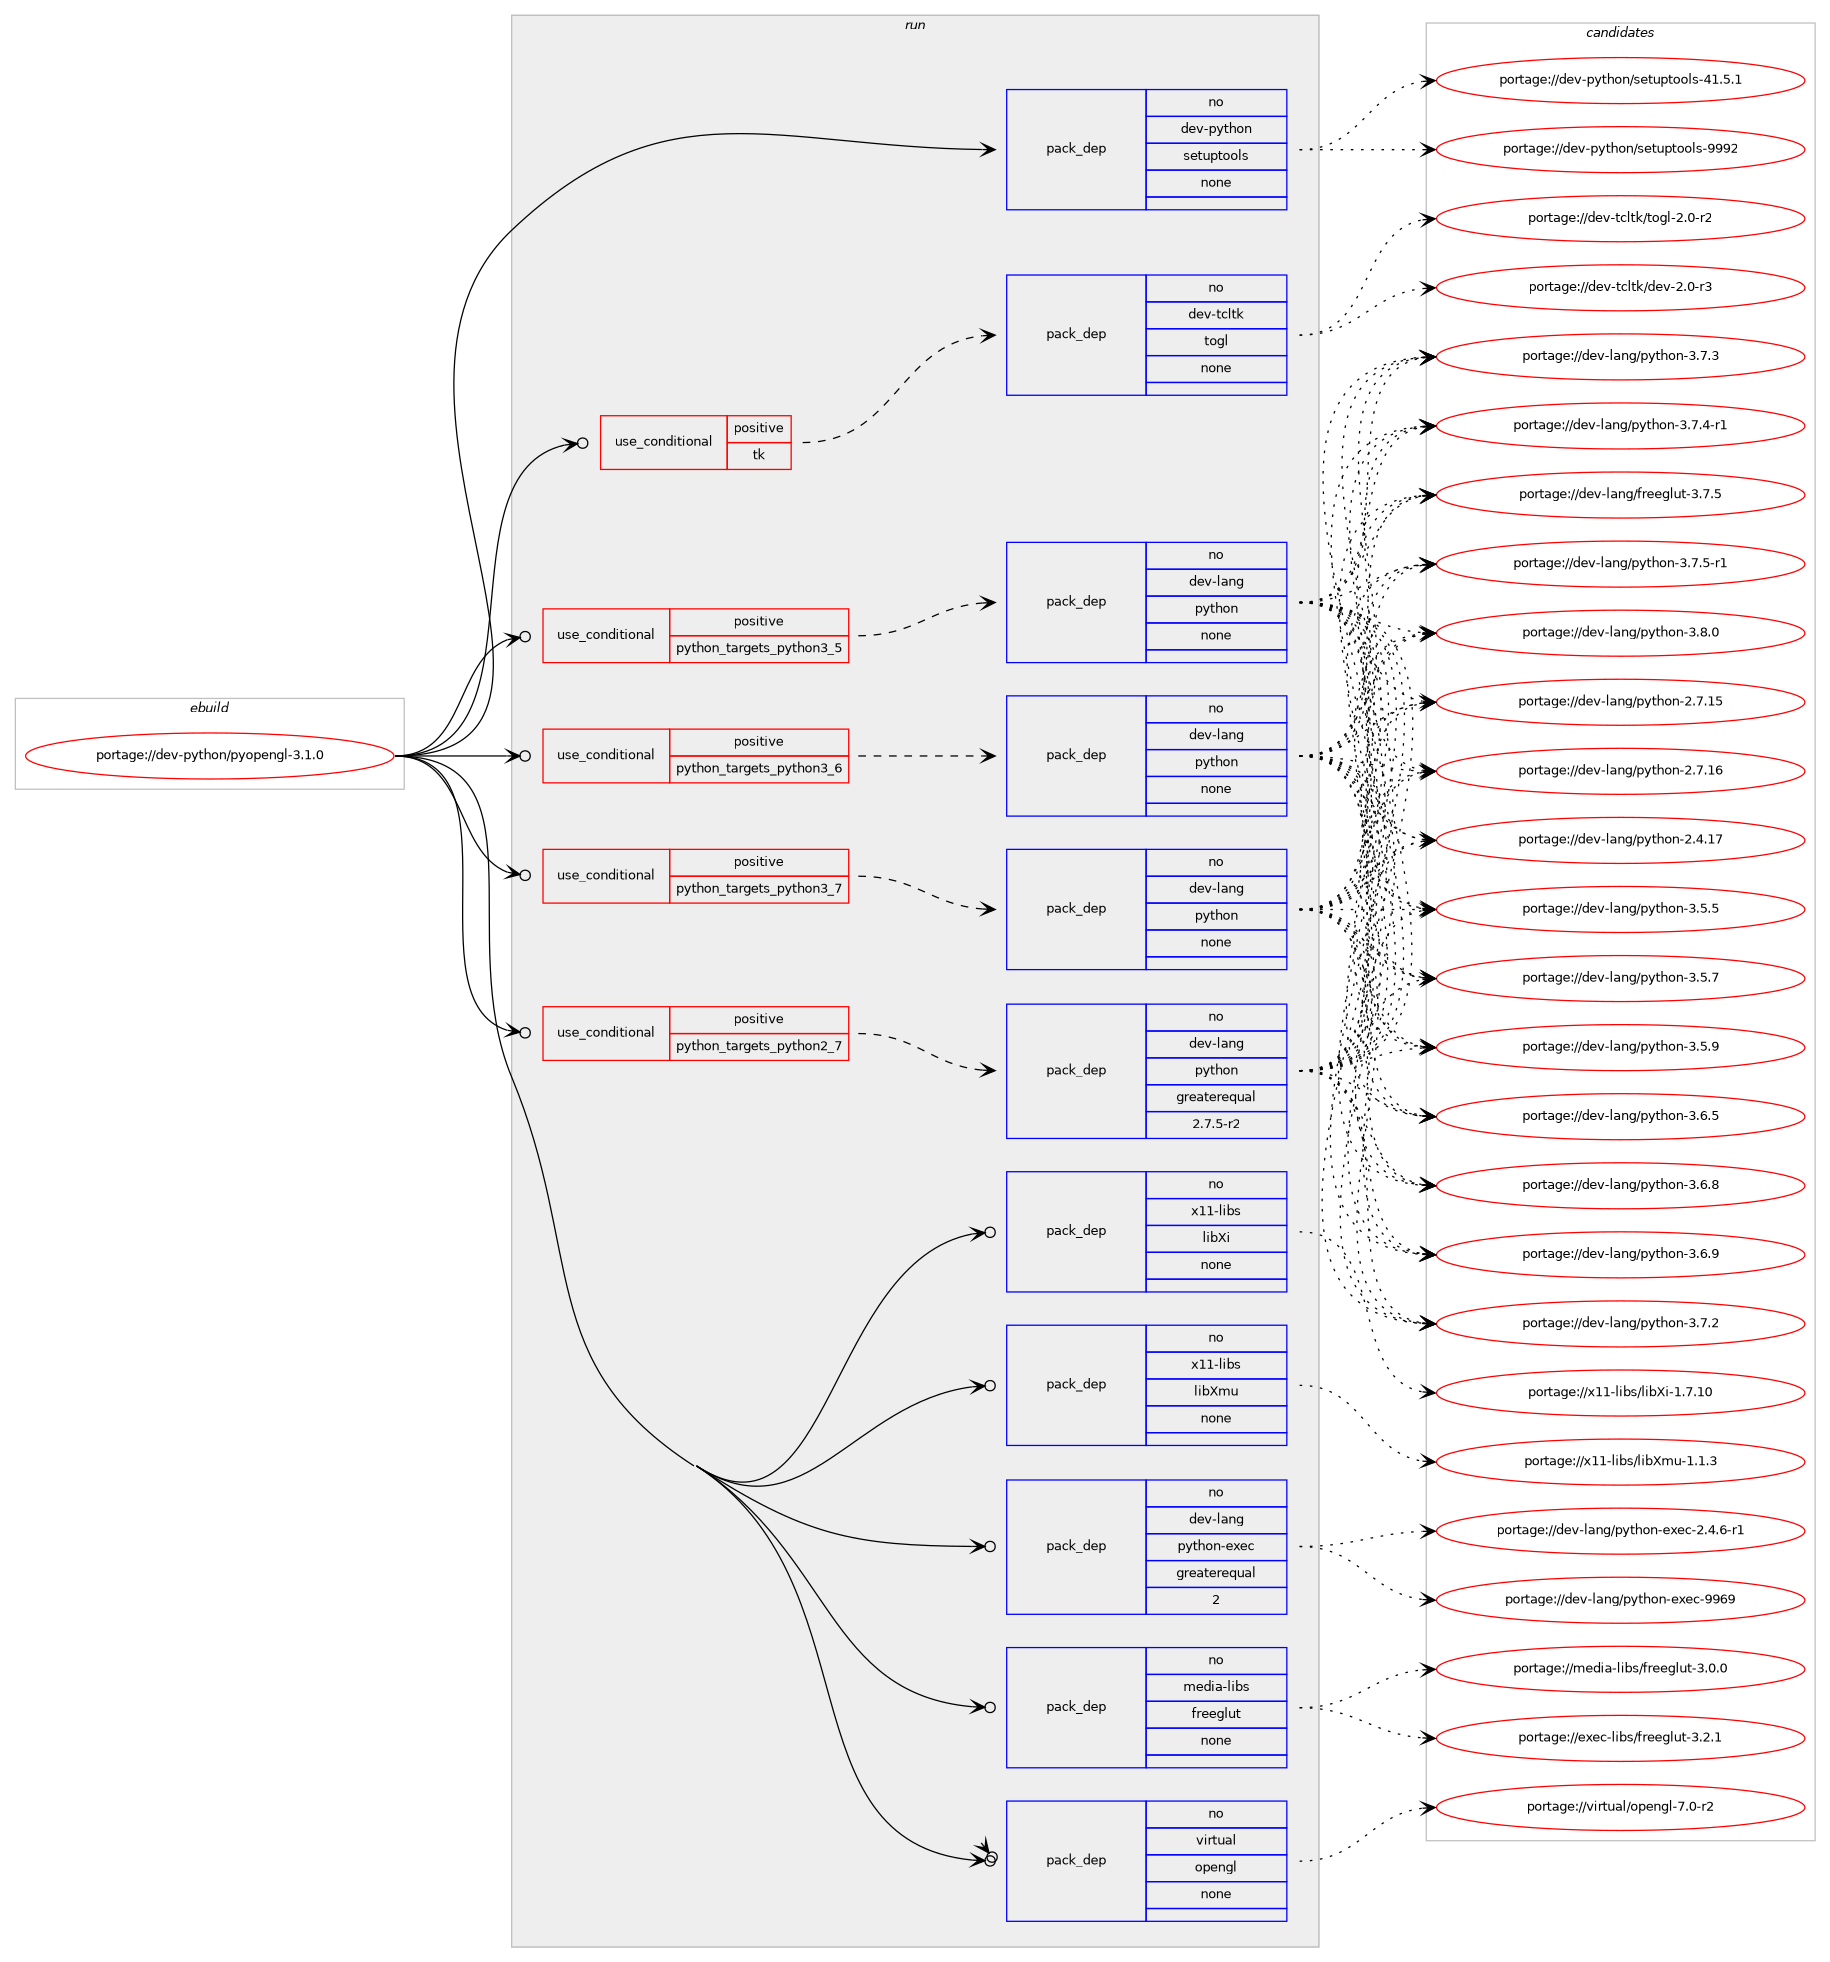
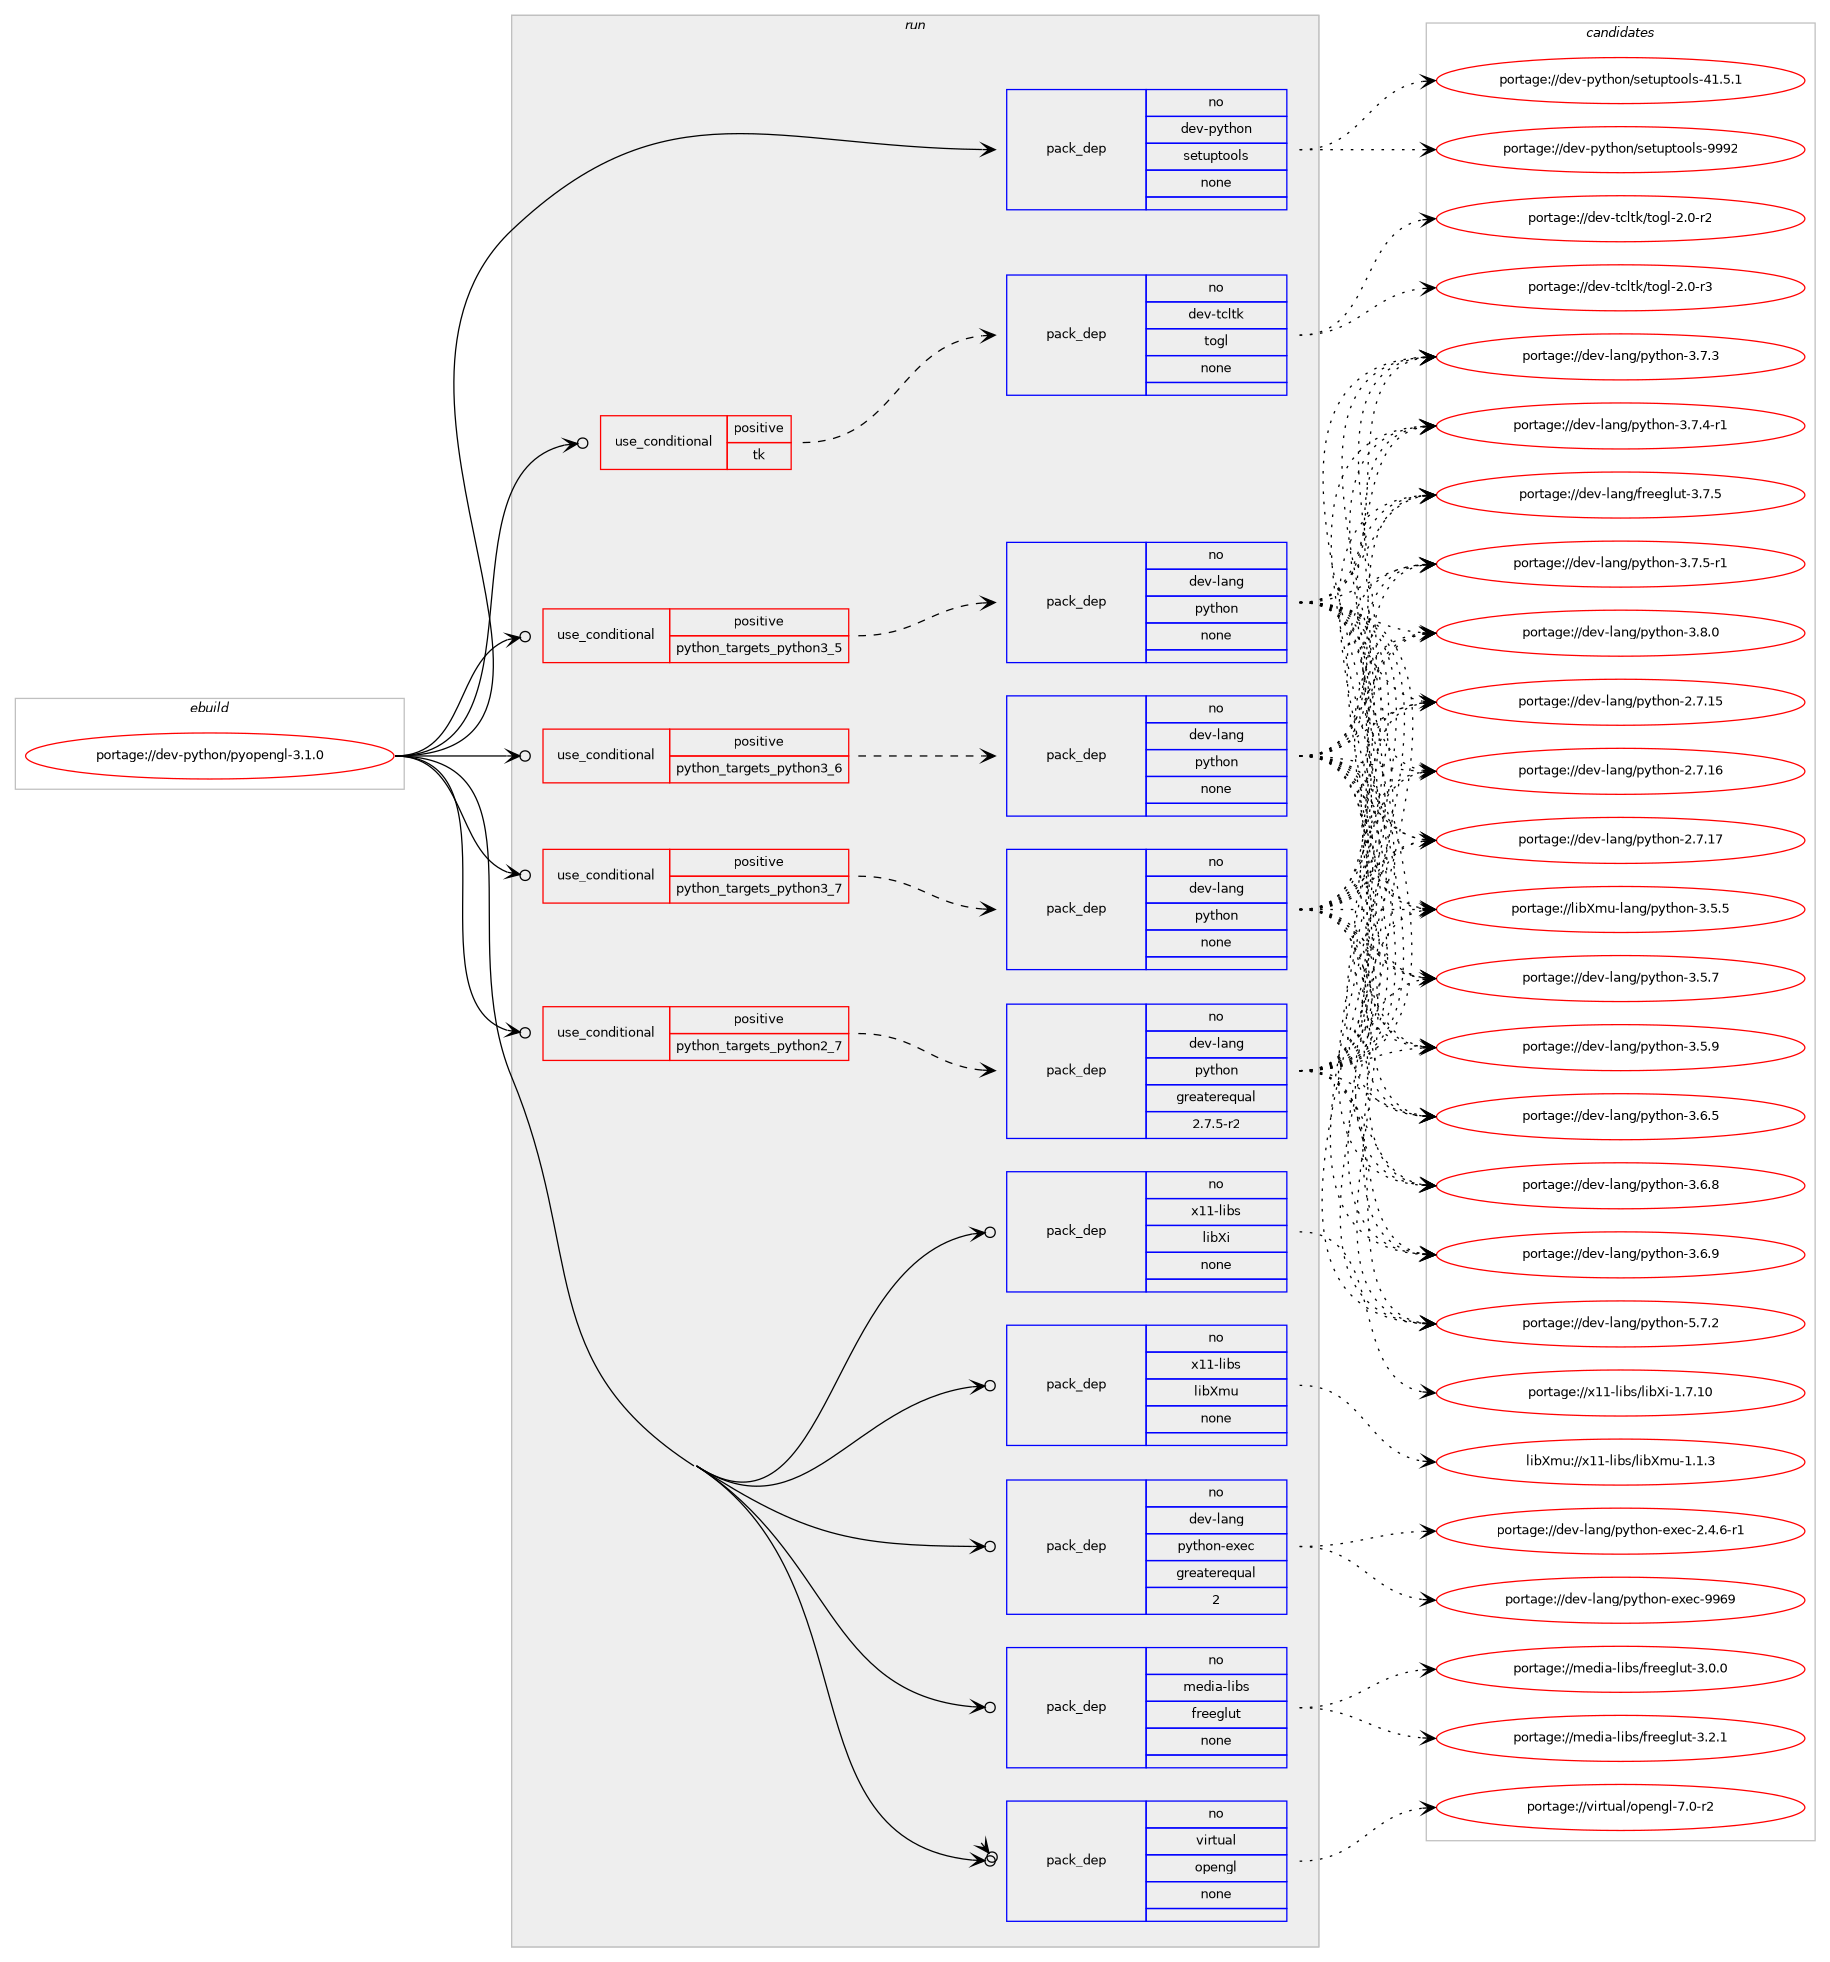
(1621, 288) -> (1621, 288)
(1621, 840) -> (1621, 840)
(1621, 909) -> (1621, 909)
(1621, 1324) -> (1621, 1324)
(1621, 1462) -> (1621, 1462)
(1621, 1738) -> (1621, 1738)
